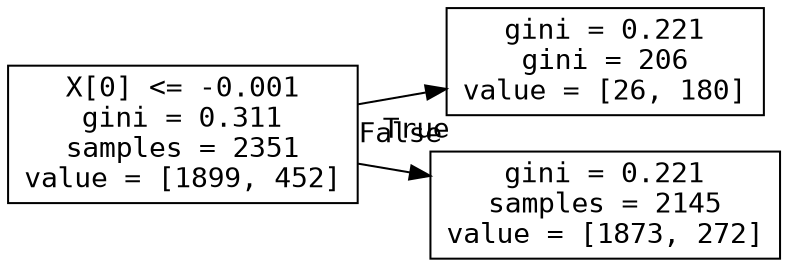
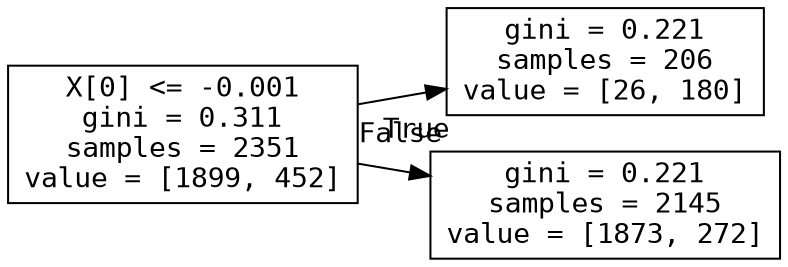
(605, 62) -> (605, 62)
